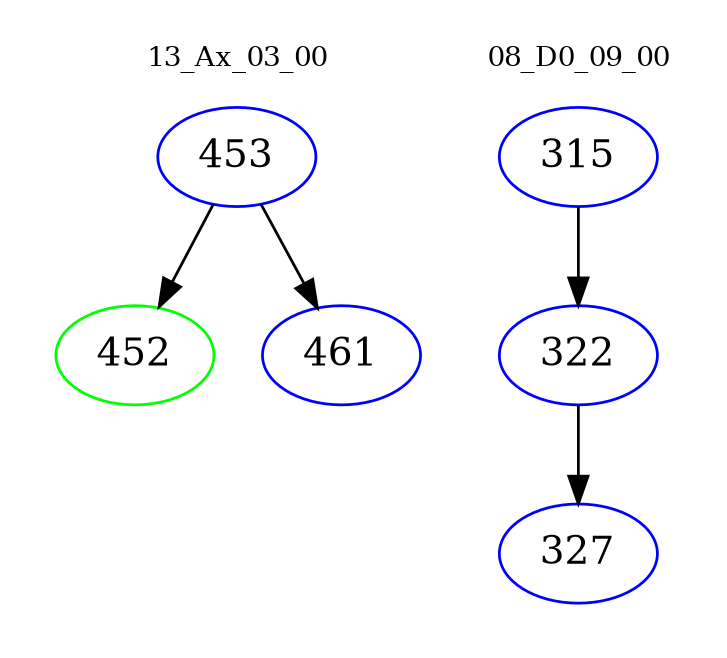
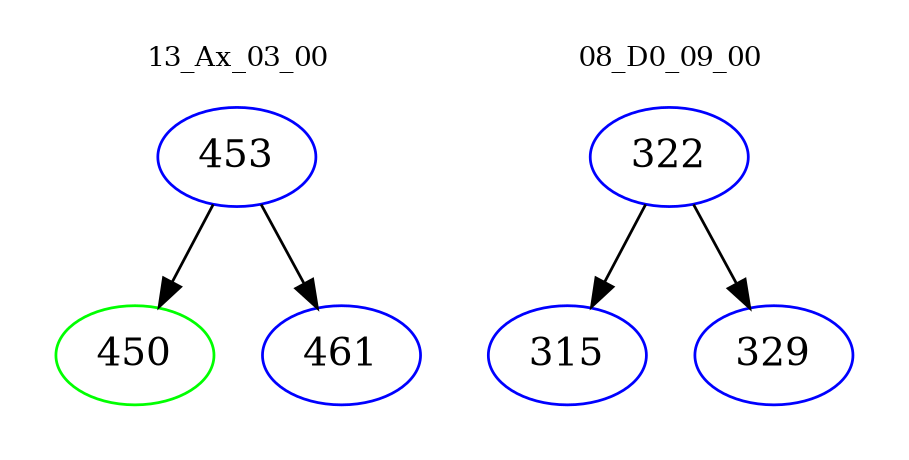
(578, 243) -> (625, 243)
(135, 355) -> (135, 355)
(578, 554) -> (774, 355)
